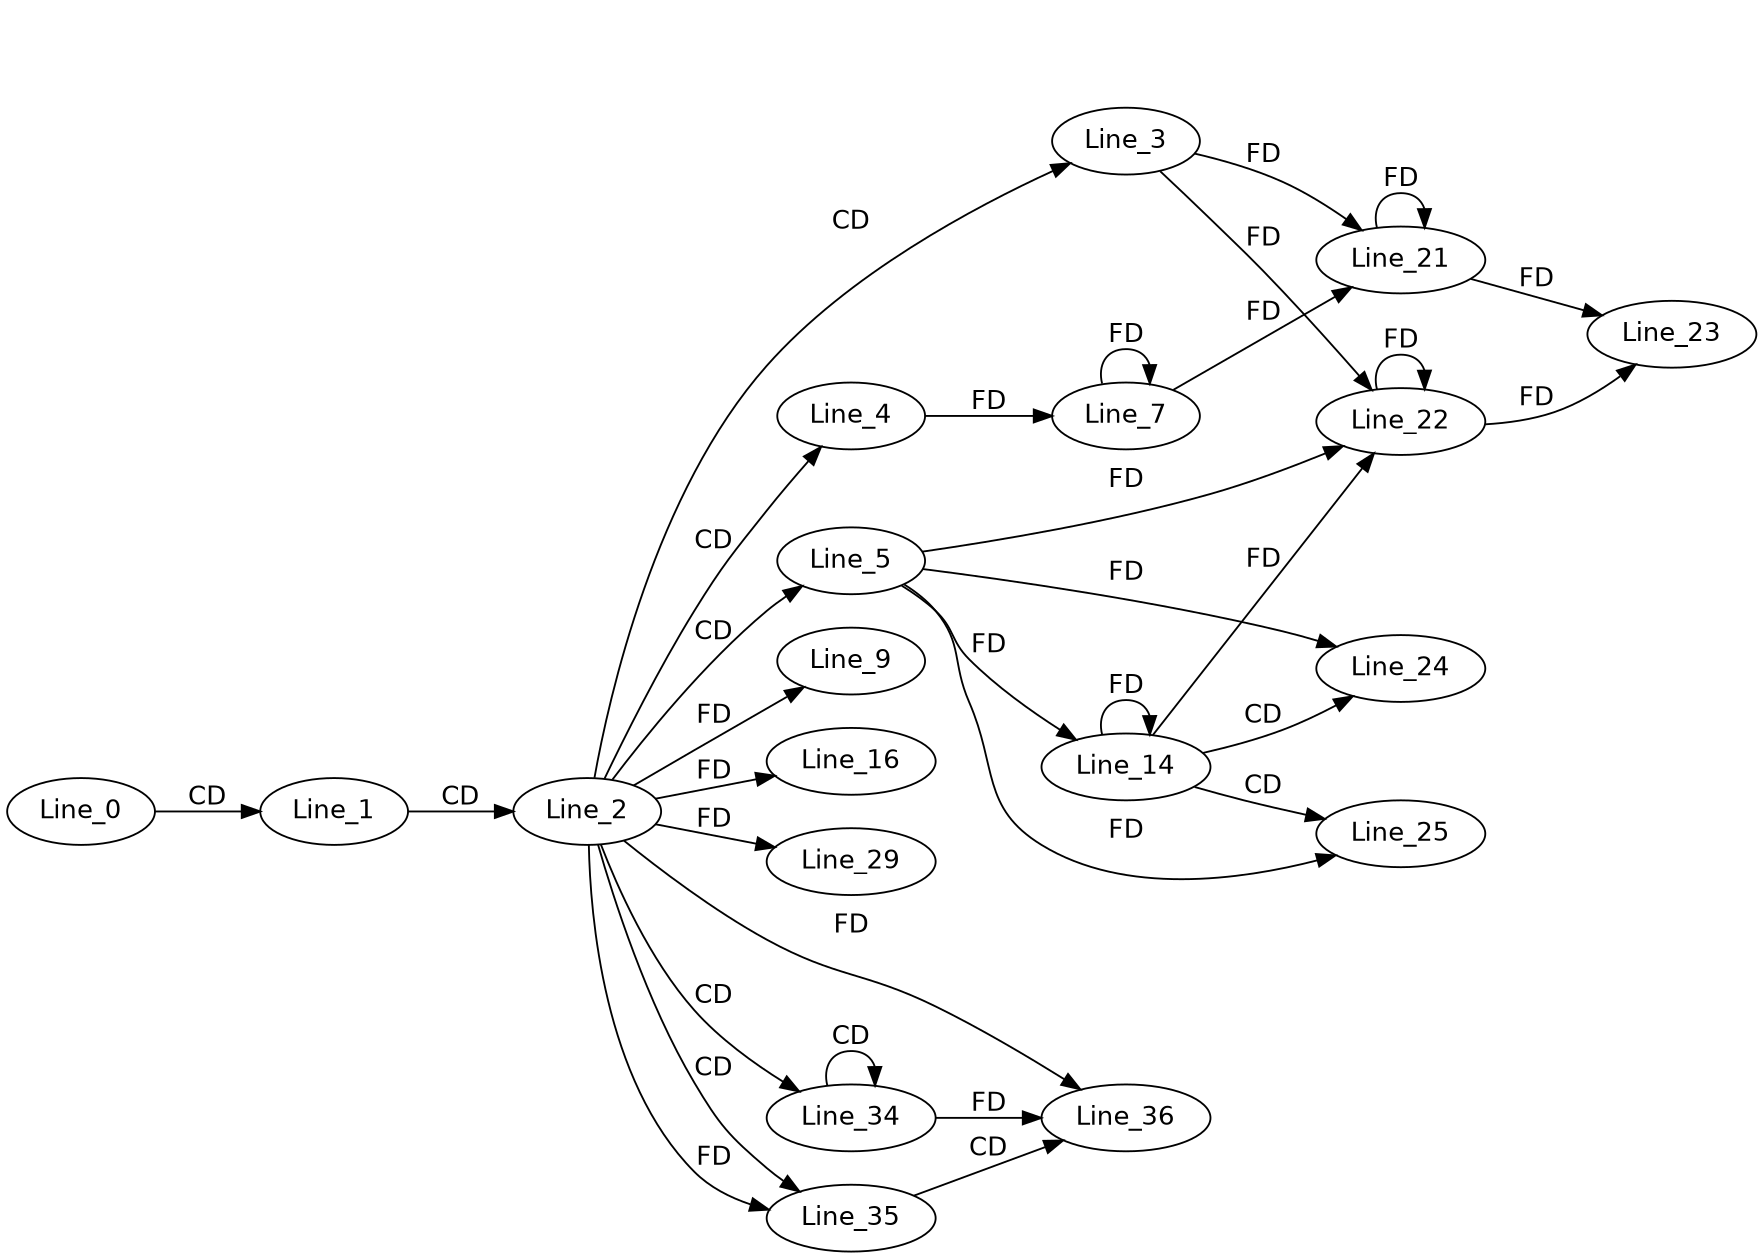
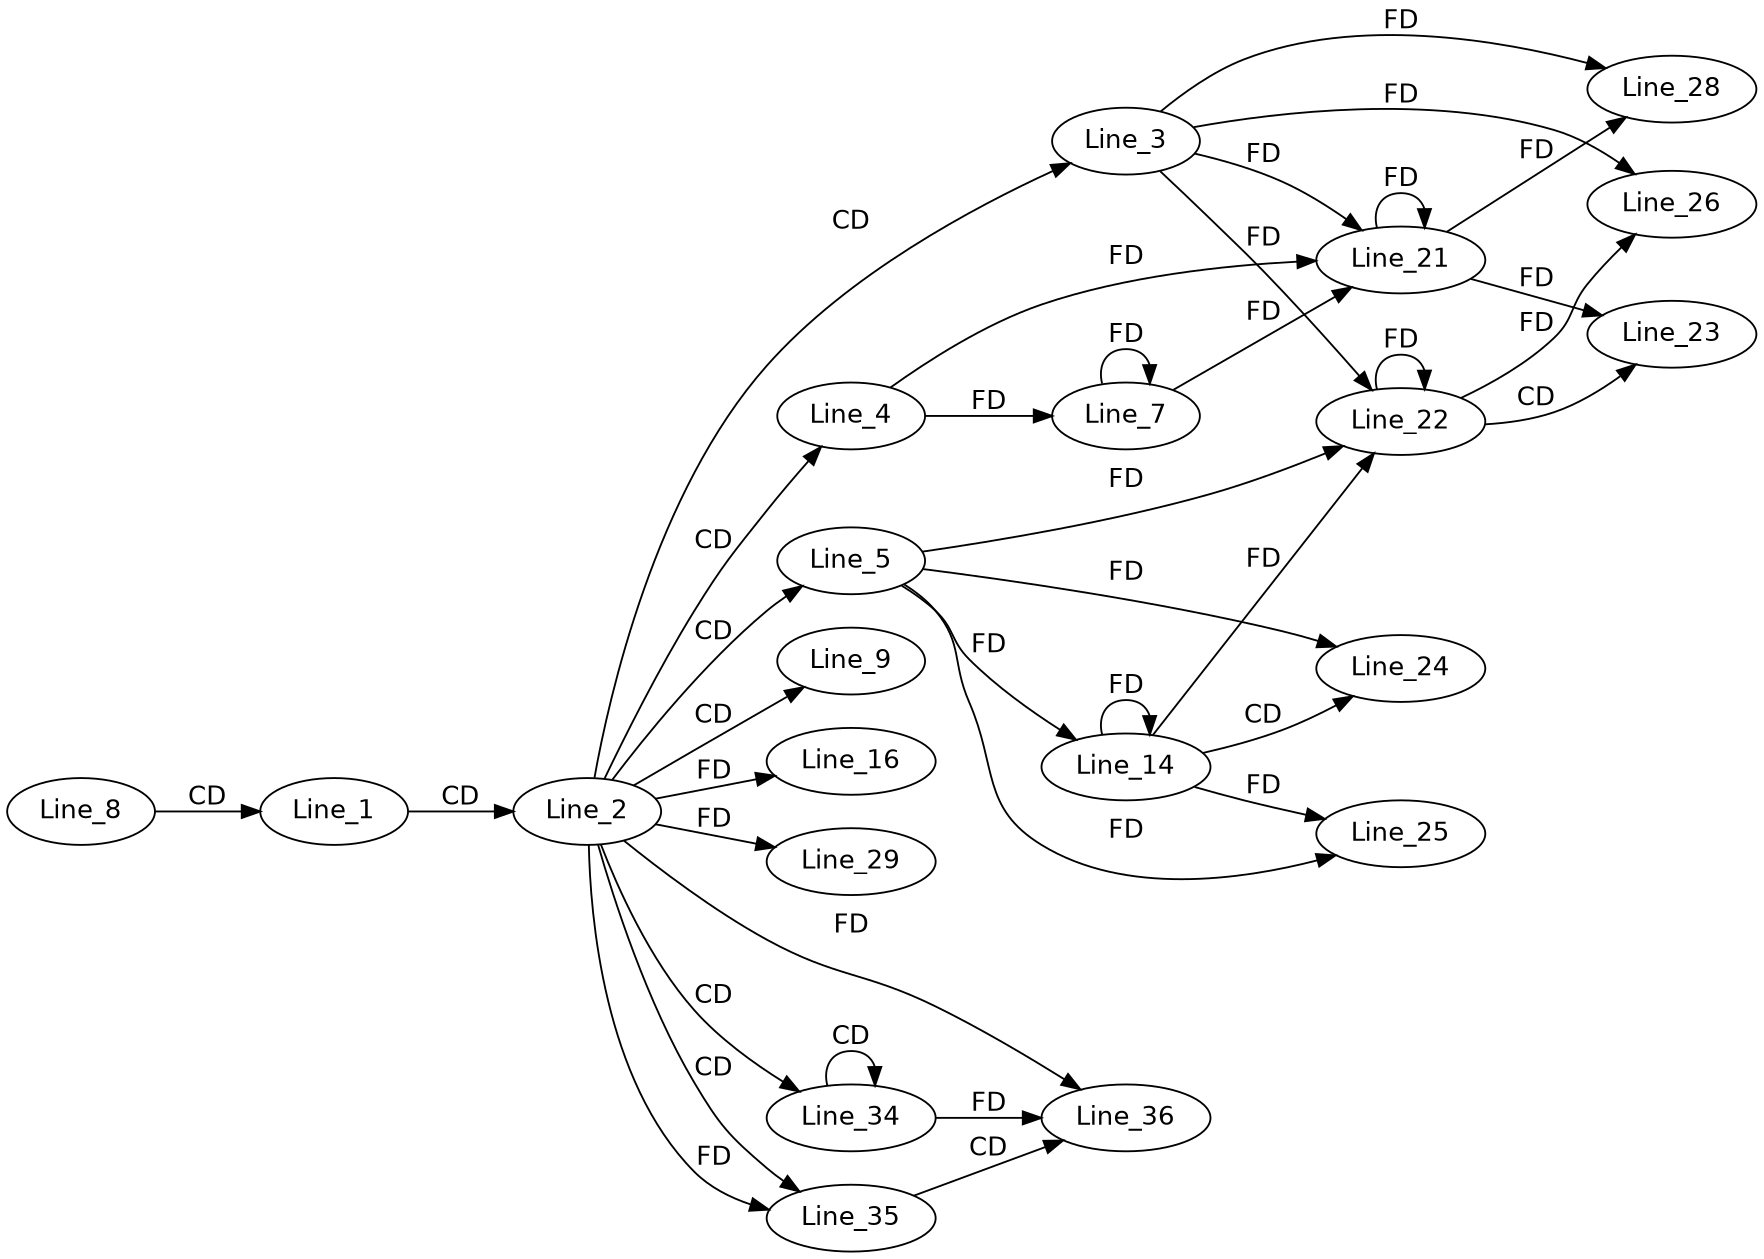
none -> (1672, 89)
none -> (1672, 204)
none -> (1083, 292)
(1536, 398) -> (1536, 398)
(714, 716) -> (714, 716)
(1263, 786) -> (1263, 786)
(81, 811) -> (81, 811)
